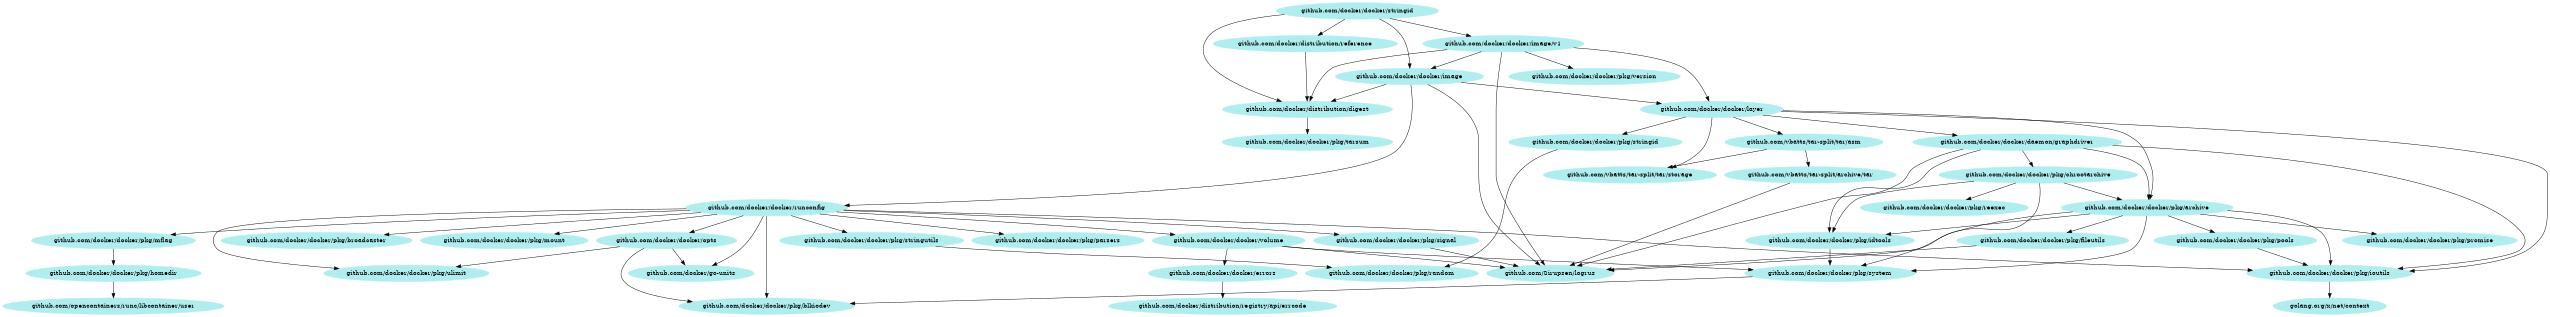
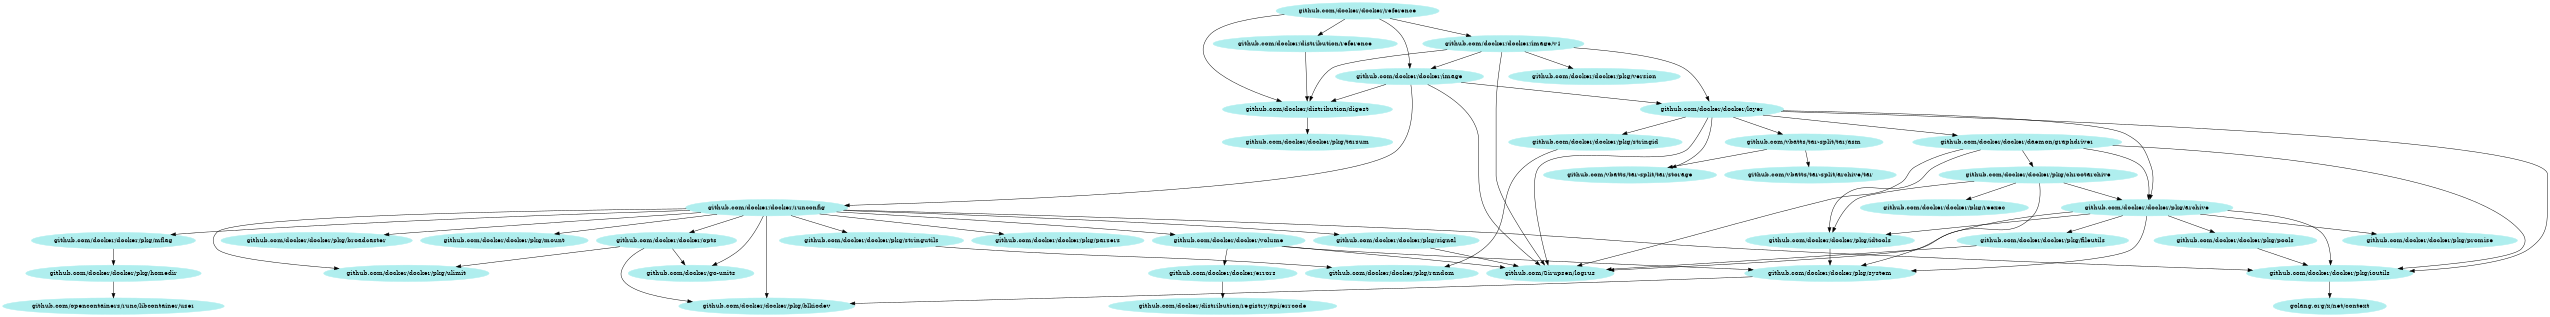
(1358, 11) -> (1358, 11)
(1682, 223) -> (1584, 156)
